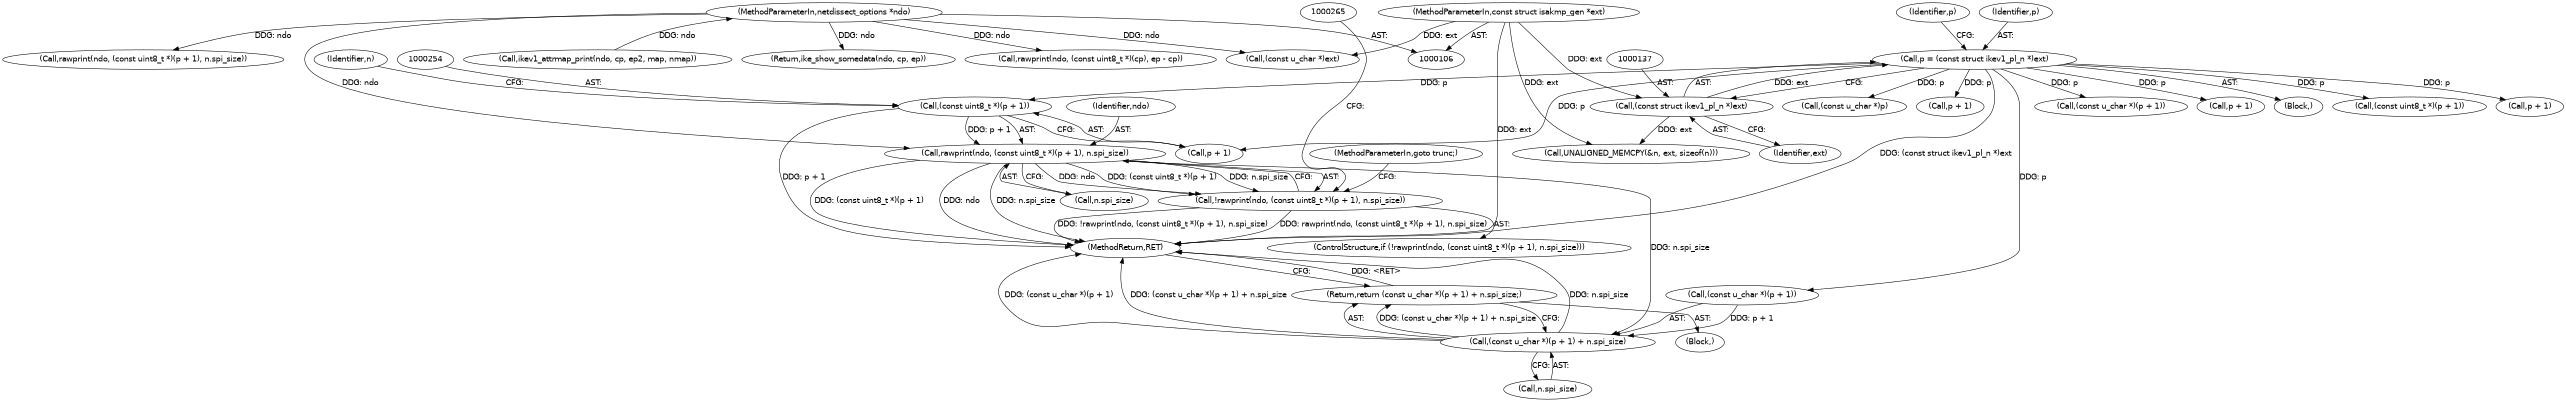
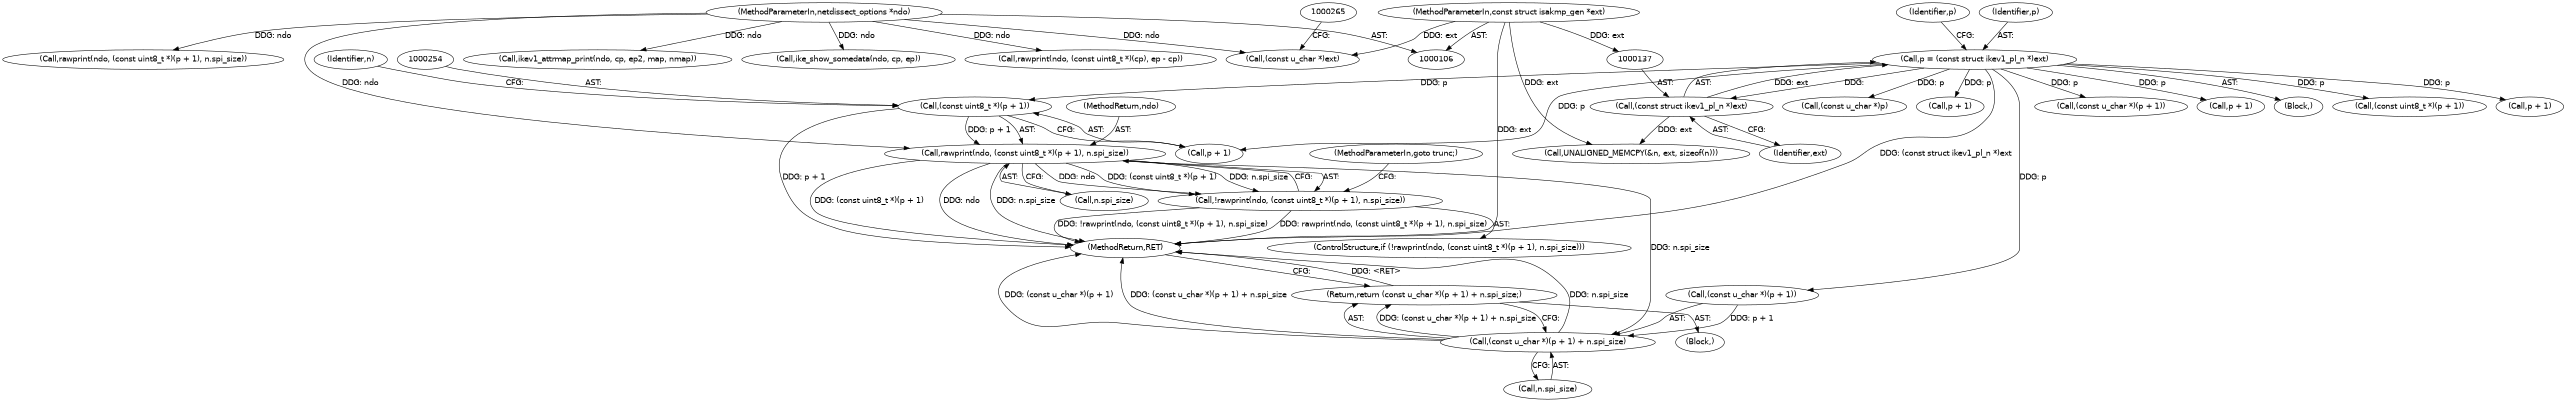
(669, 29) -> (714, 35)
(849, 60) -> (849, 60)
(1567, 69) -> (1577, 34)
(1855, 83) -> (1855, 83)
(1121, 107) -> (1121, 107)
(1325, 114) -> (1312, 34)
